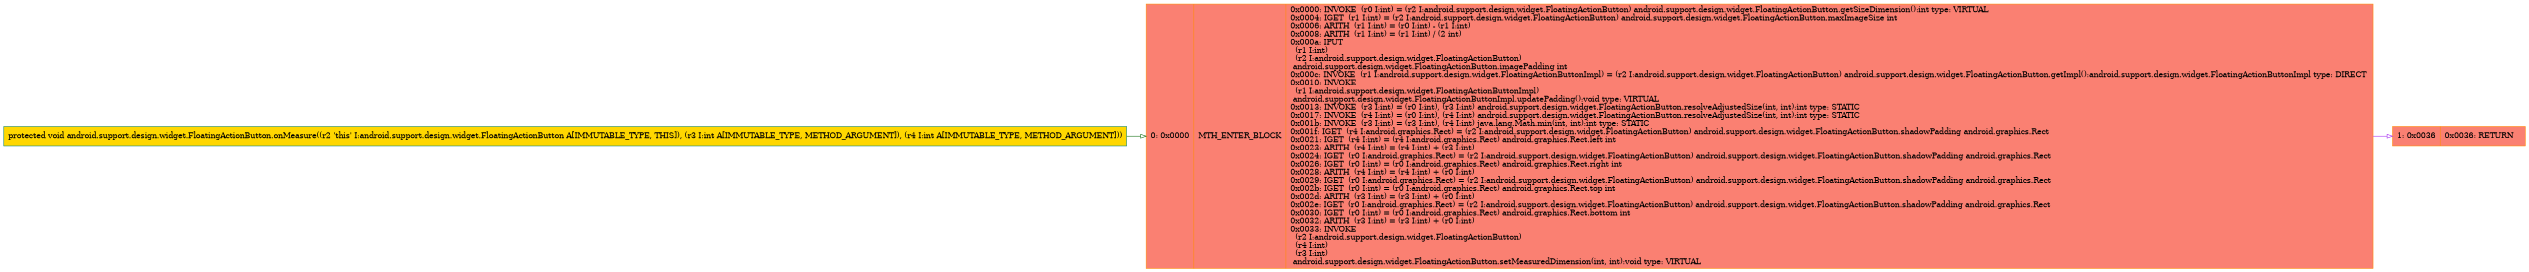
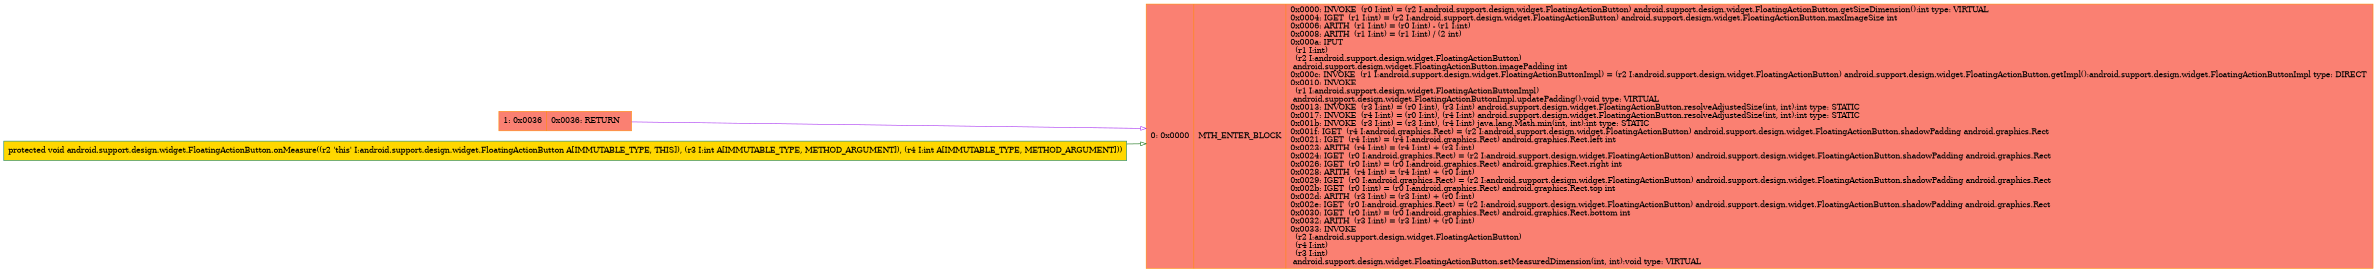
(2380, 136) -> (886, 125)
